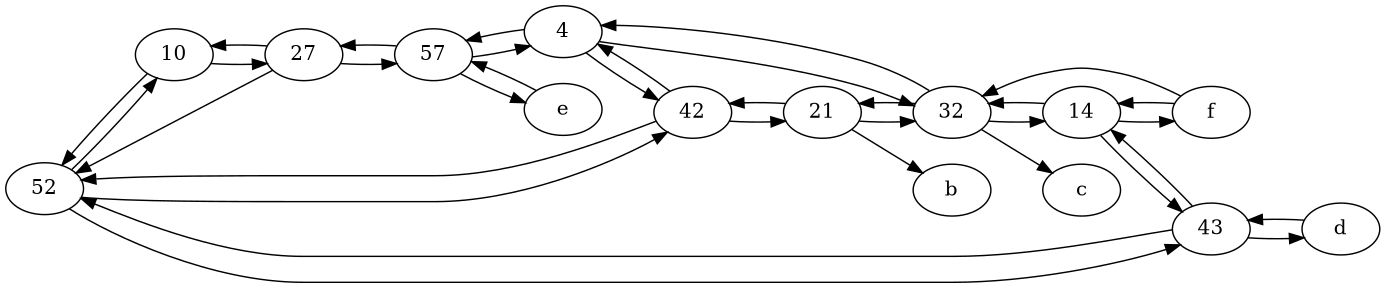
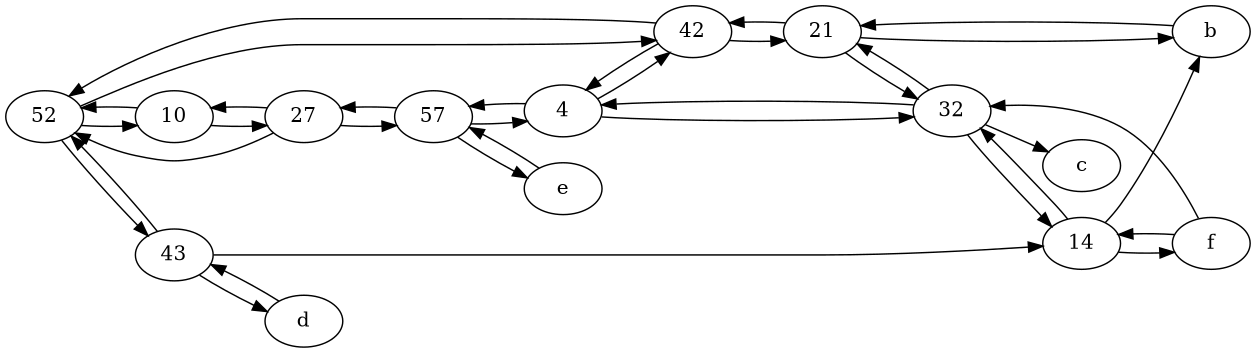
none -> (1024, 22)
(1135, 170) -> (1159, 142)
